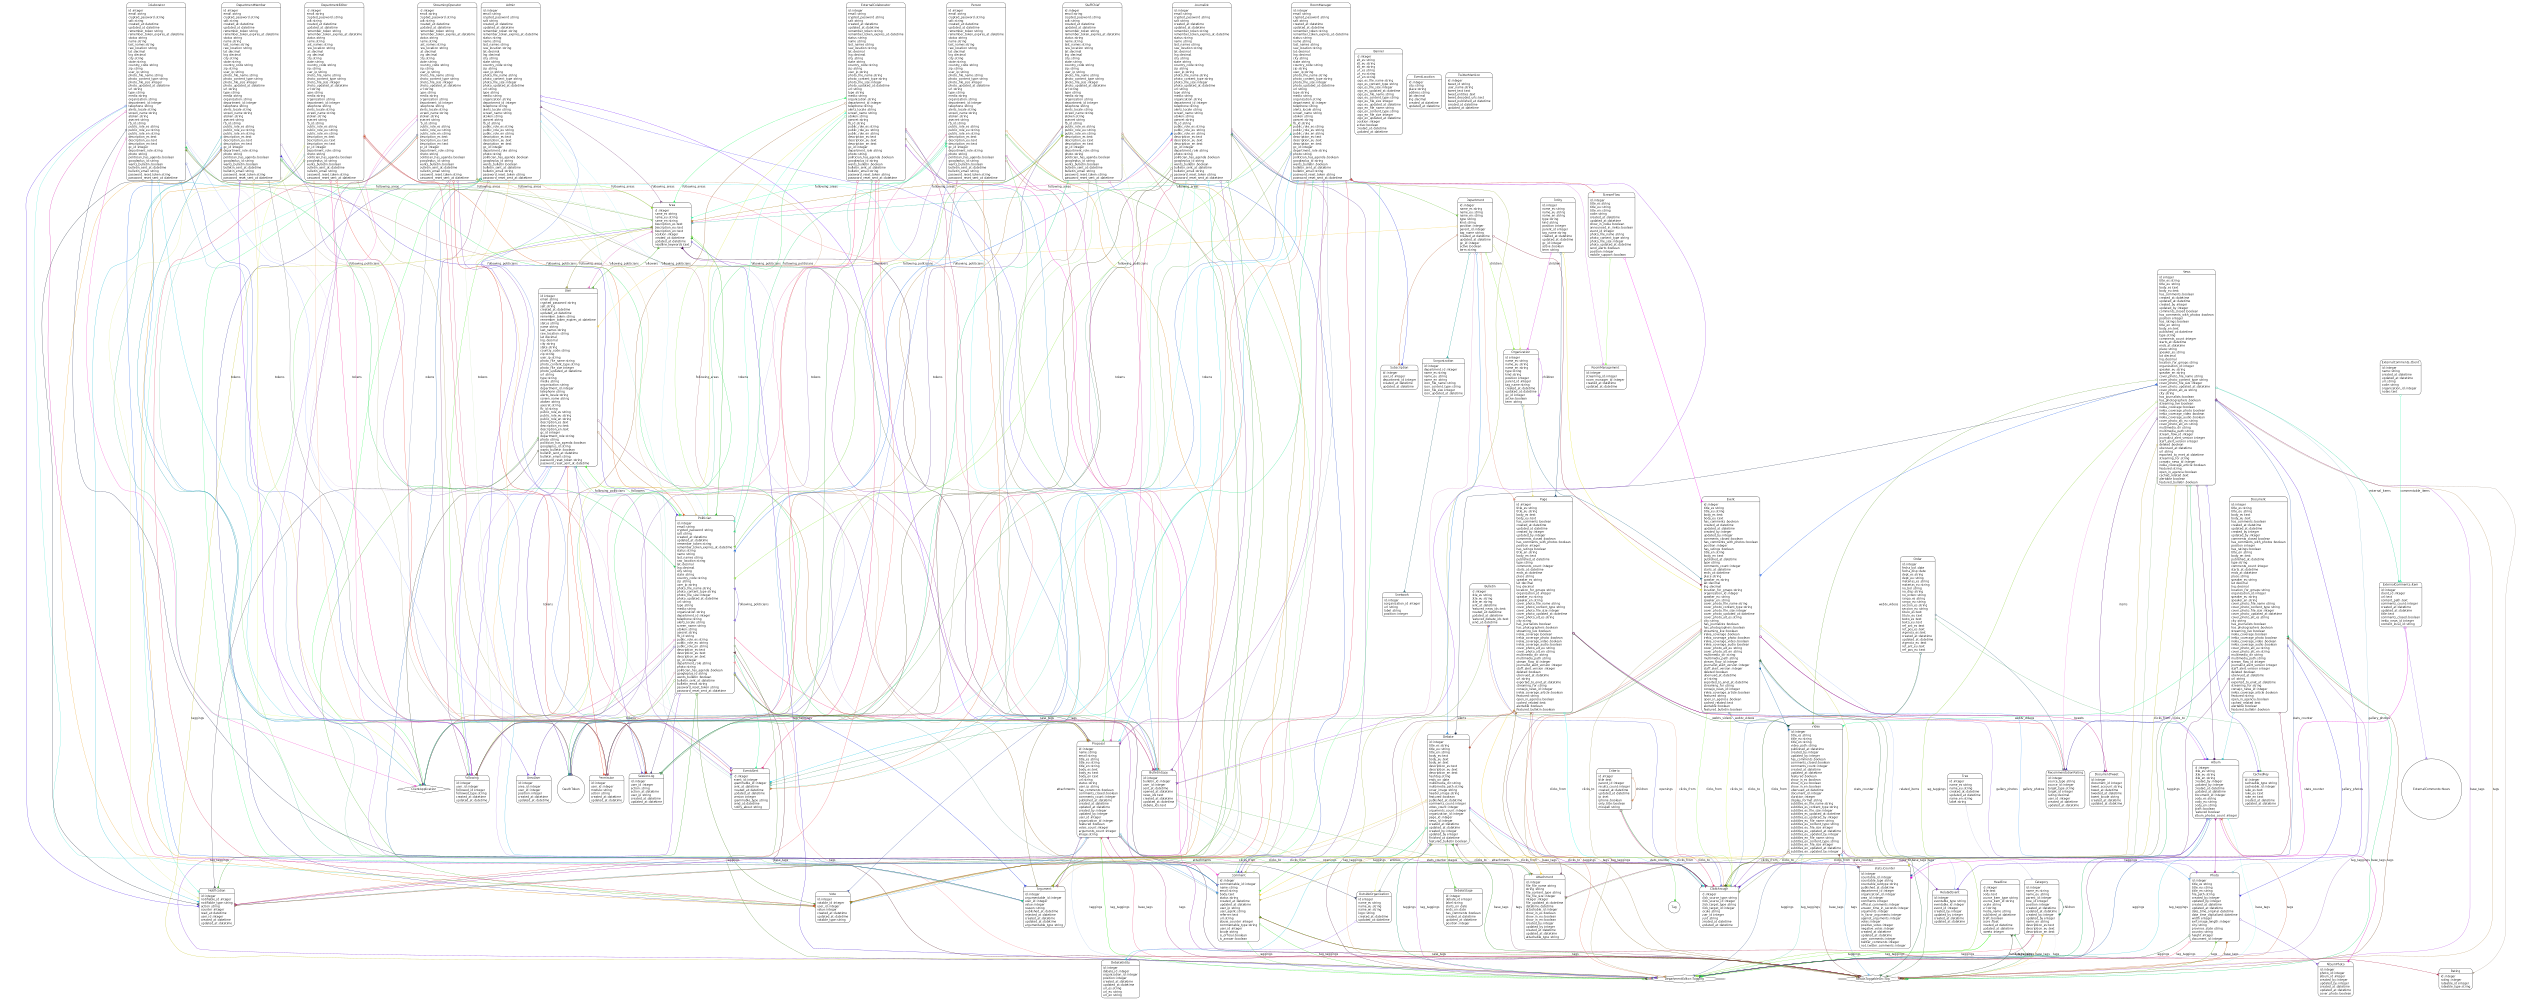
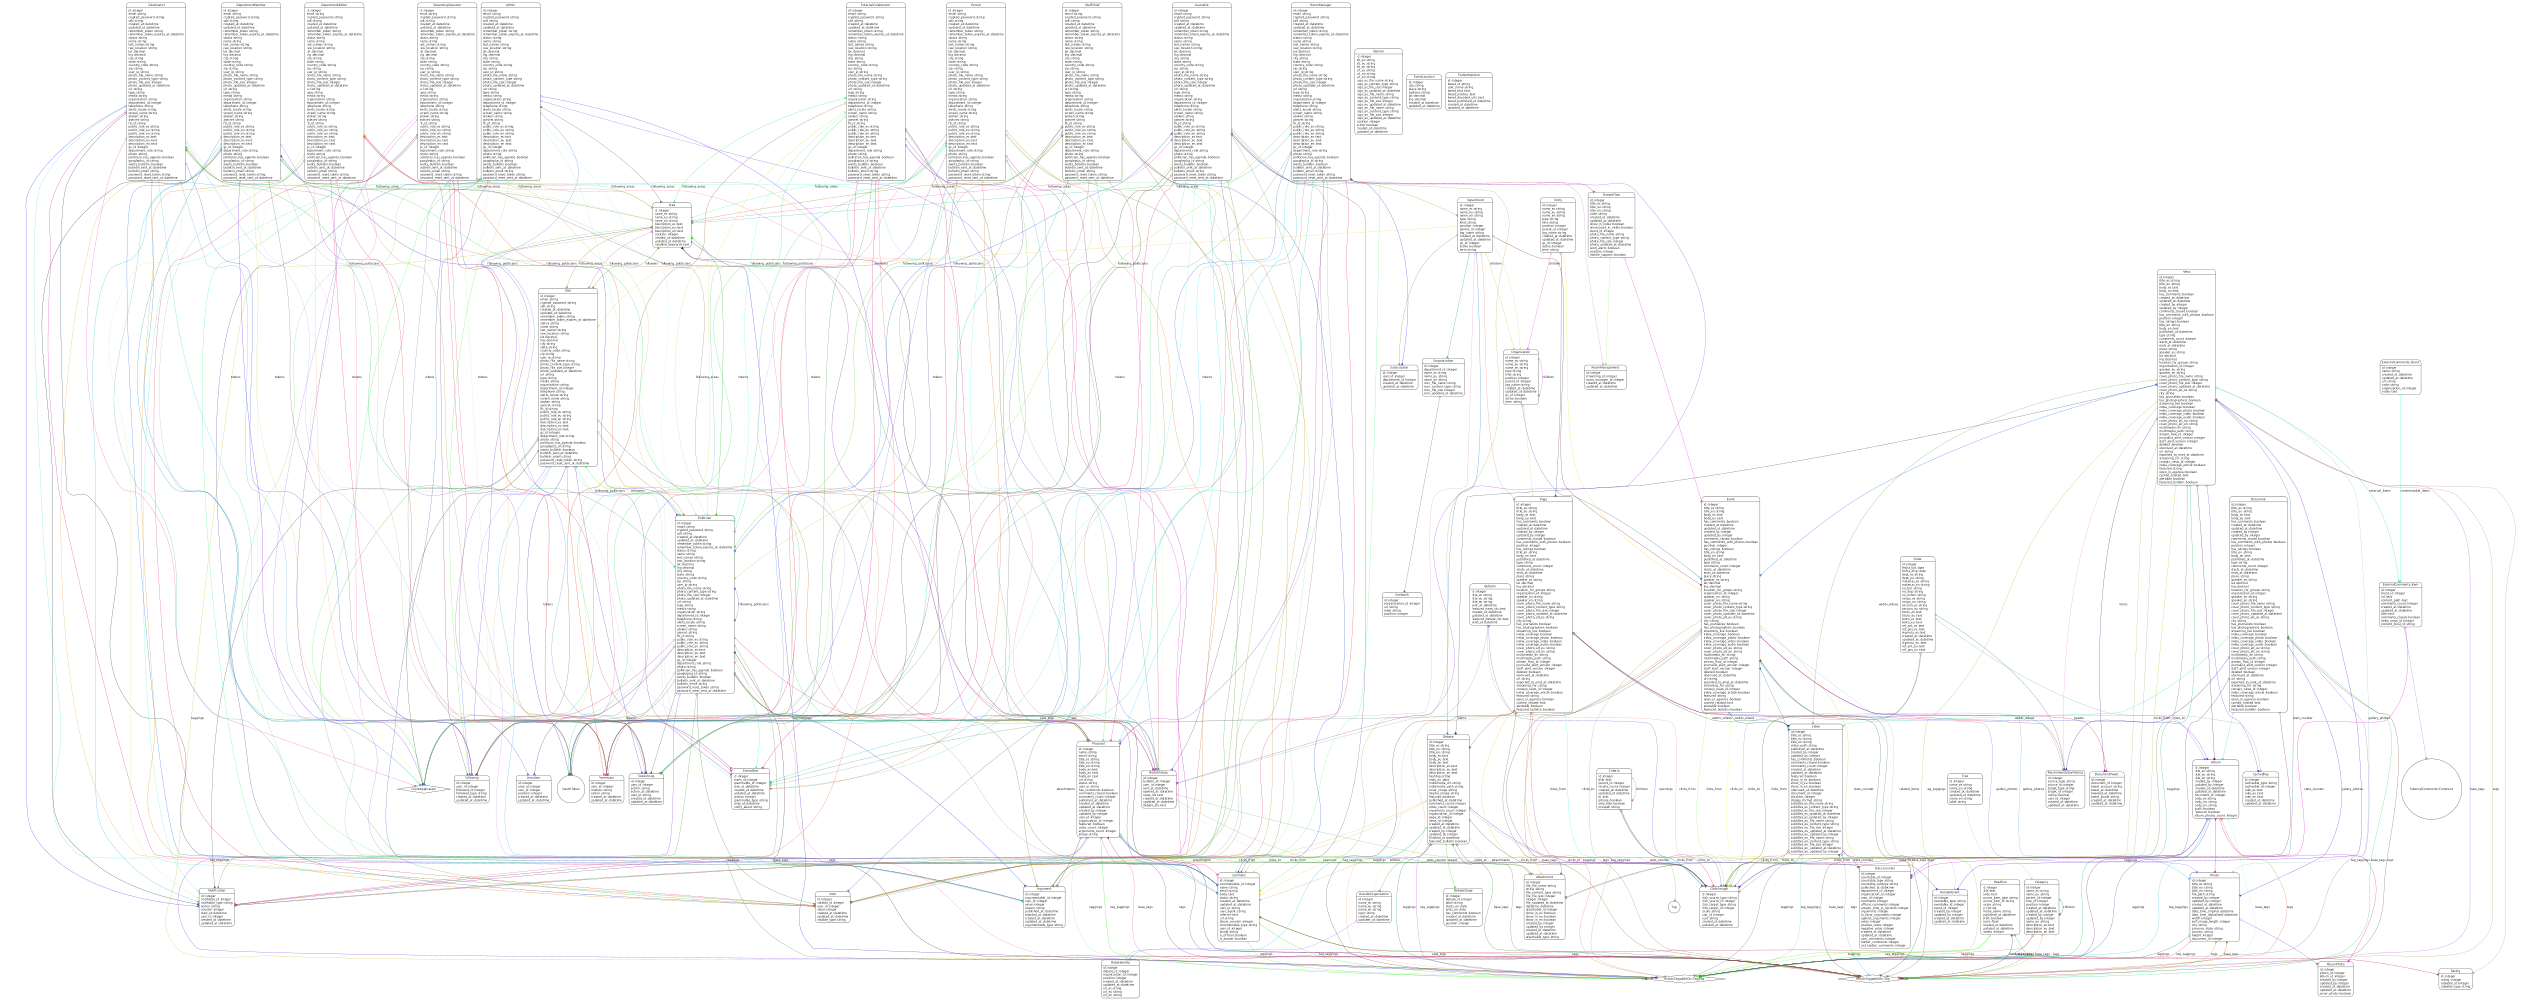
(2432, 789) -> (2432, 789)
(392, 853) -> (387, 859)
(1684, 979) -> (1684, 979)
